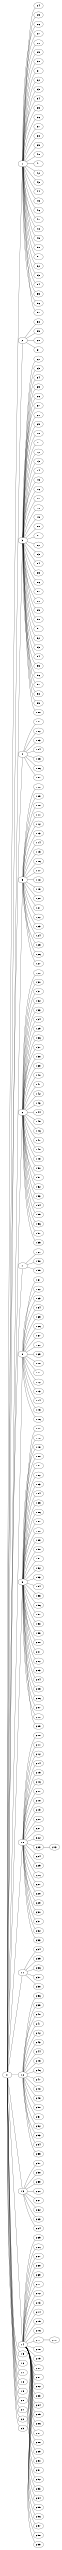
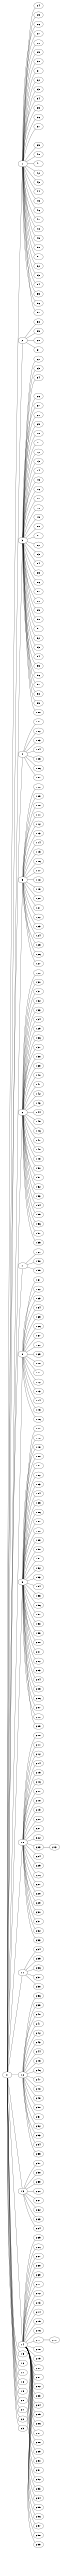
(39, 136) -> none
(39, 387) -> none
